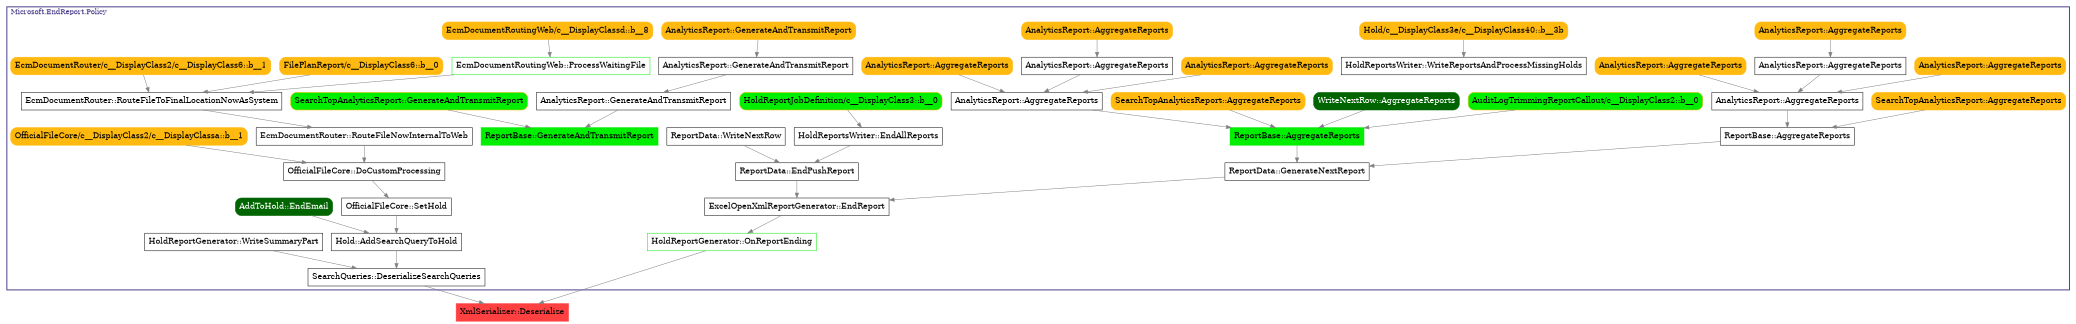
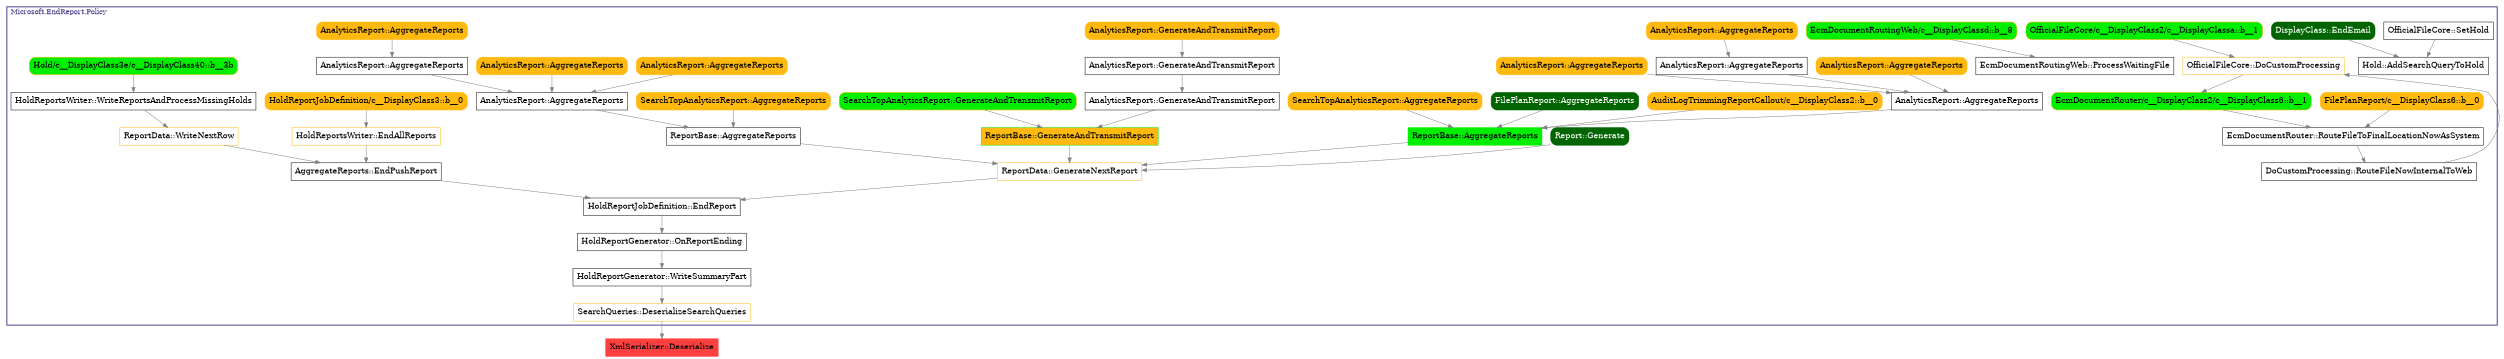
(548, 31) -> (1912, 31)
(1464, 31) -> (133, 66)
(141, 66) -> (2181, 101)
(551, 66) -> (2075, 66)
(354, 83) -> none
(841, 101) -> (366, 101)
(1386, 101) -> (1565, 101)
(1585, 101) -> (1765, 101)
none -> (154, 117)
(129, 136) -> (2144, 31)
(364, 136) -> (2369, 172)
(570, 136) -> (1070, 136)
(726, 136) -> (179, 136)
(868, 136) -> (366, 136)
none -> (1590, 136)
none -> (1070, 152)
(364, 172) -> (2264, 66)
(797, 172) -> (366, 172)
(1297, 172) -> (1070, 172)
(379, 187) -> (2225, 83)
(284, 207) -> (2323, 31)
(797, 207) -> (662, 207)
(732, 242) -> (662, 242)
(396, 257) -> none
(624, 276) -> (662, 257)
(396, 277) -> (662, 312)
